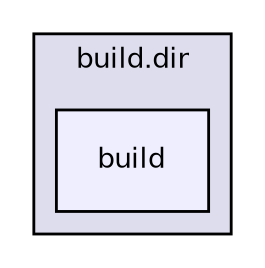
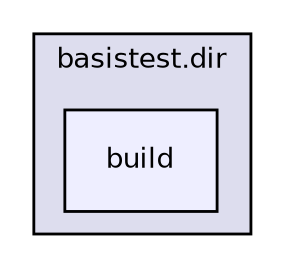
(133, 61) -> (142, 61)
